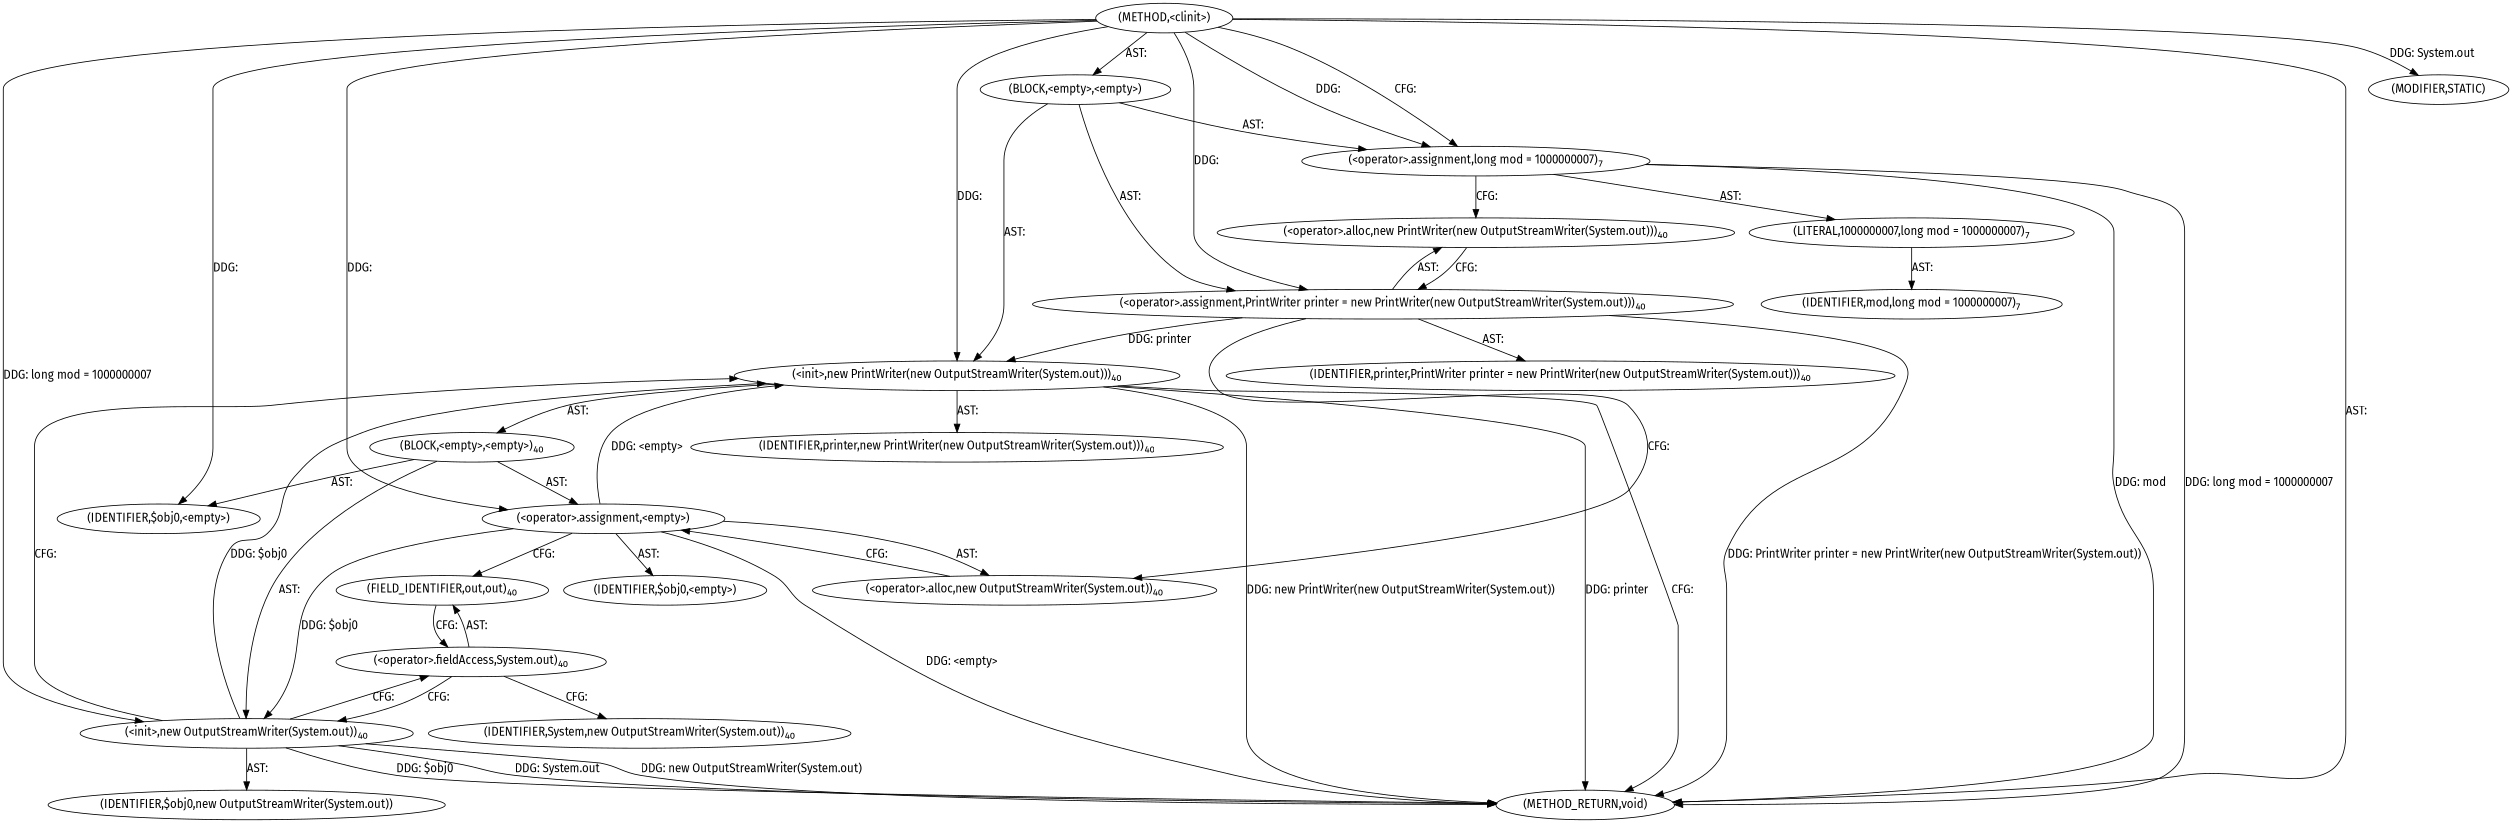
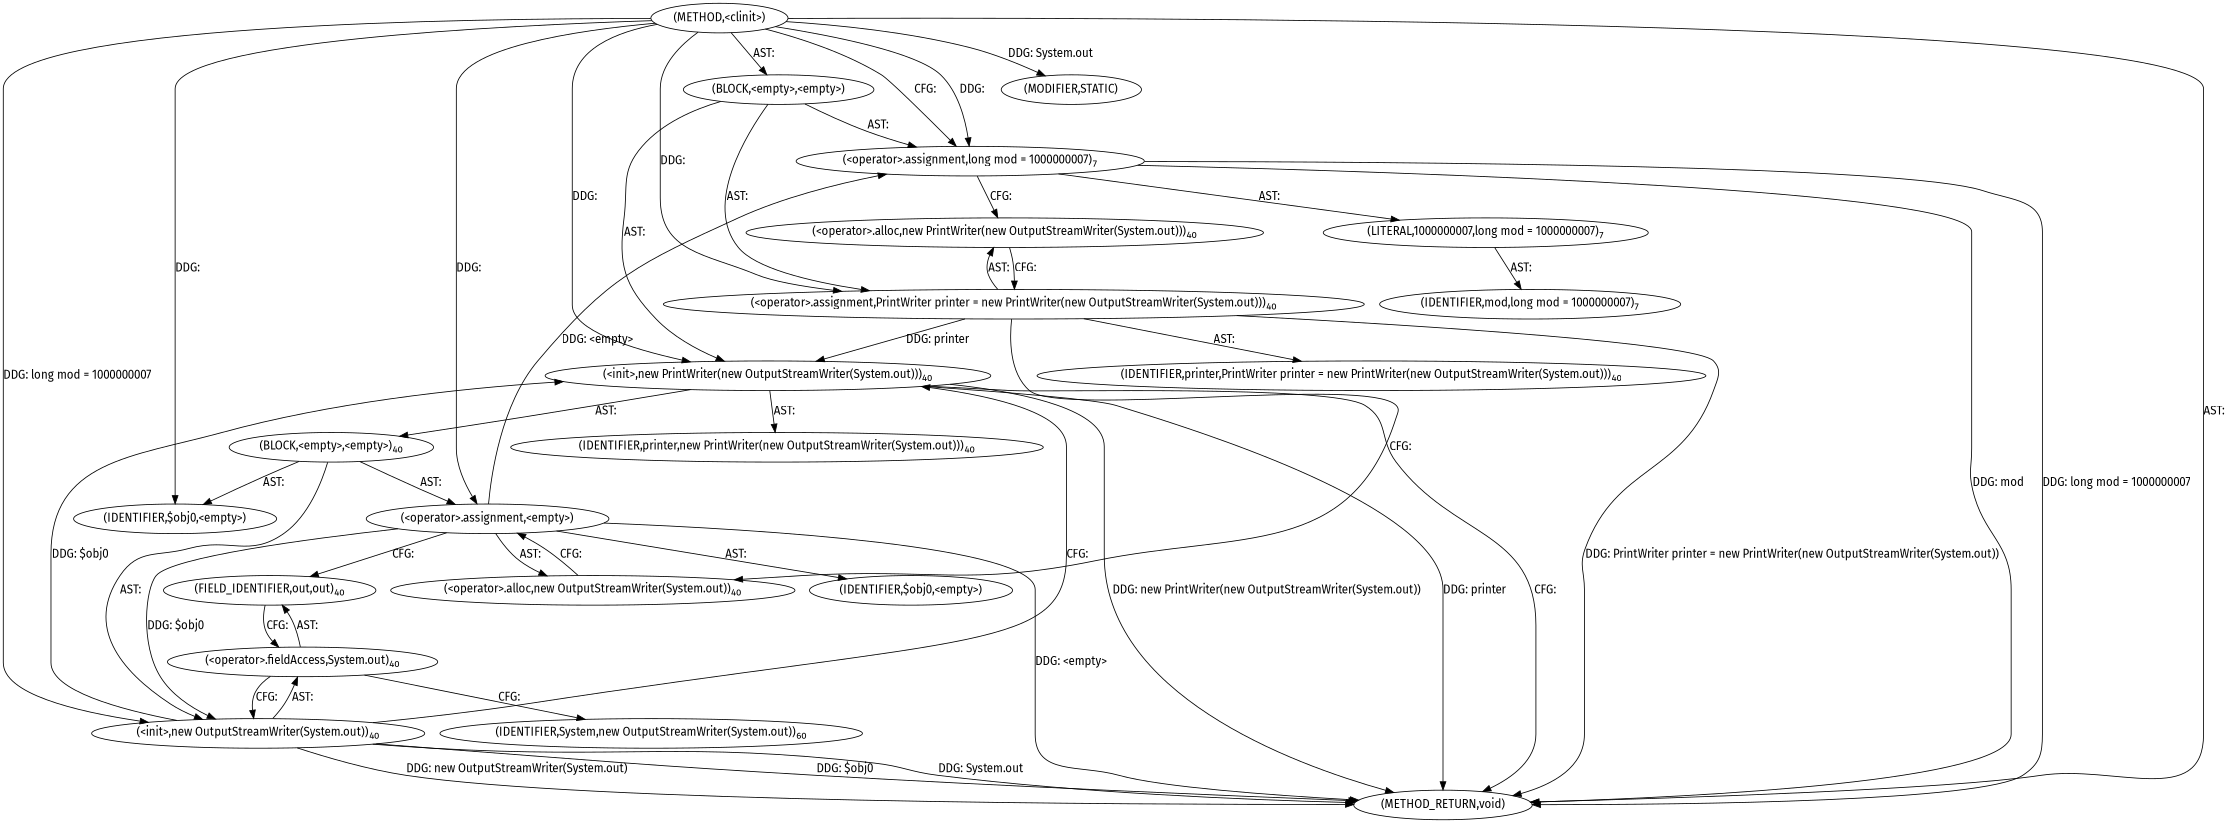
(654, 409) -> (614, 285)
(385, 698) -> (304, 698)
(790, 732) -> (802, 732)
(247, 805) -> none
